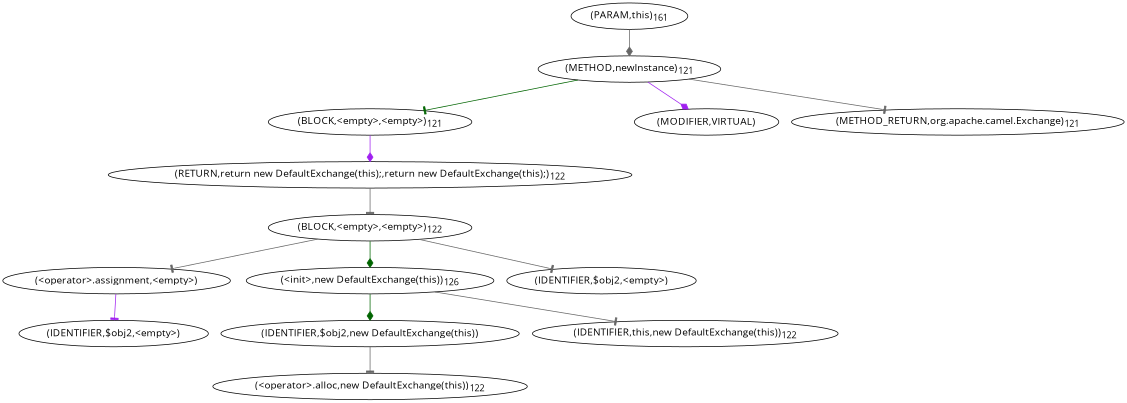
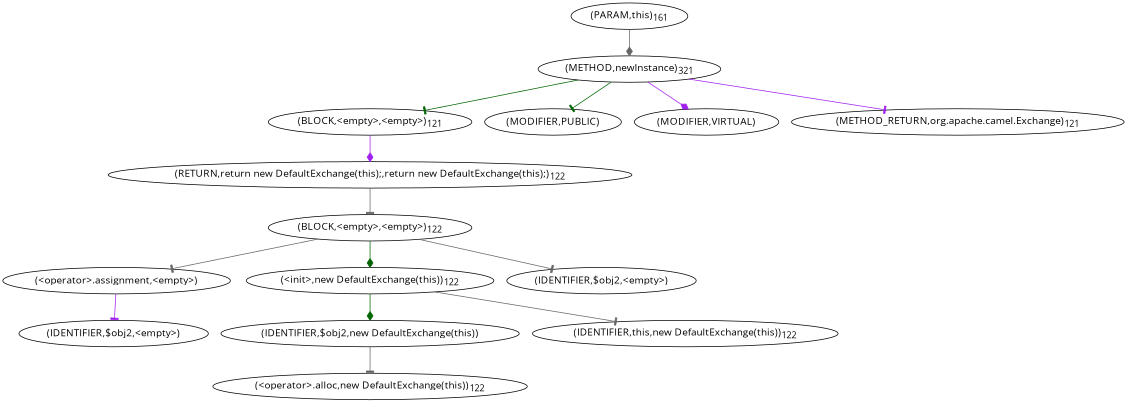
(686, 68) -> (686, 68)
(786, 94) -> (786, 94)
none -> (553, 122)
(452, 280) -> (452, 280)
